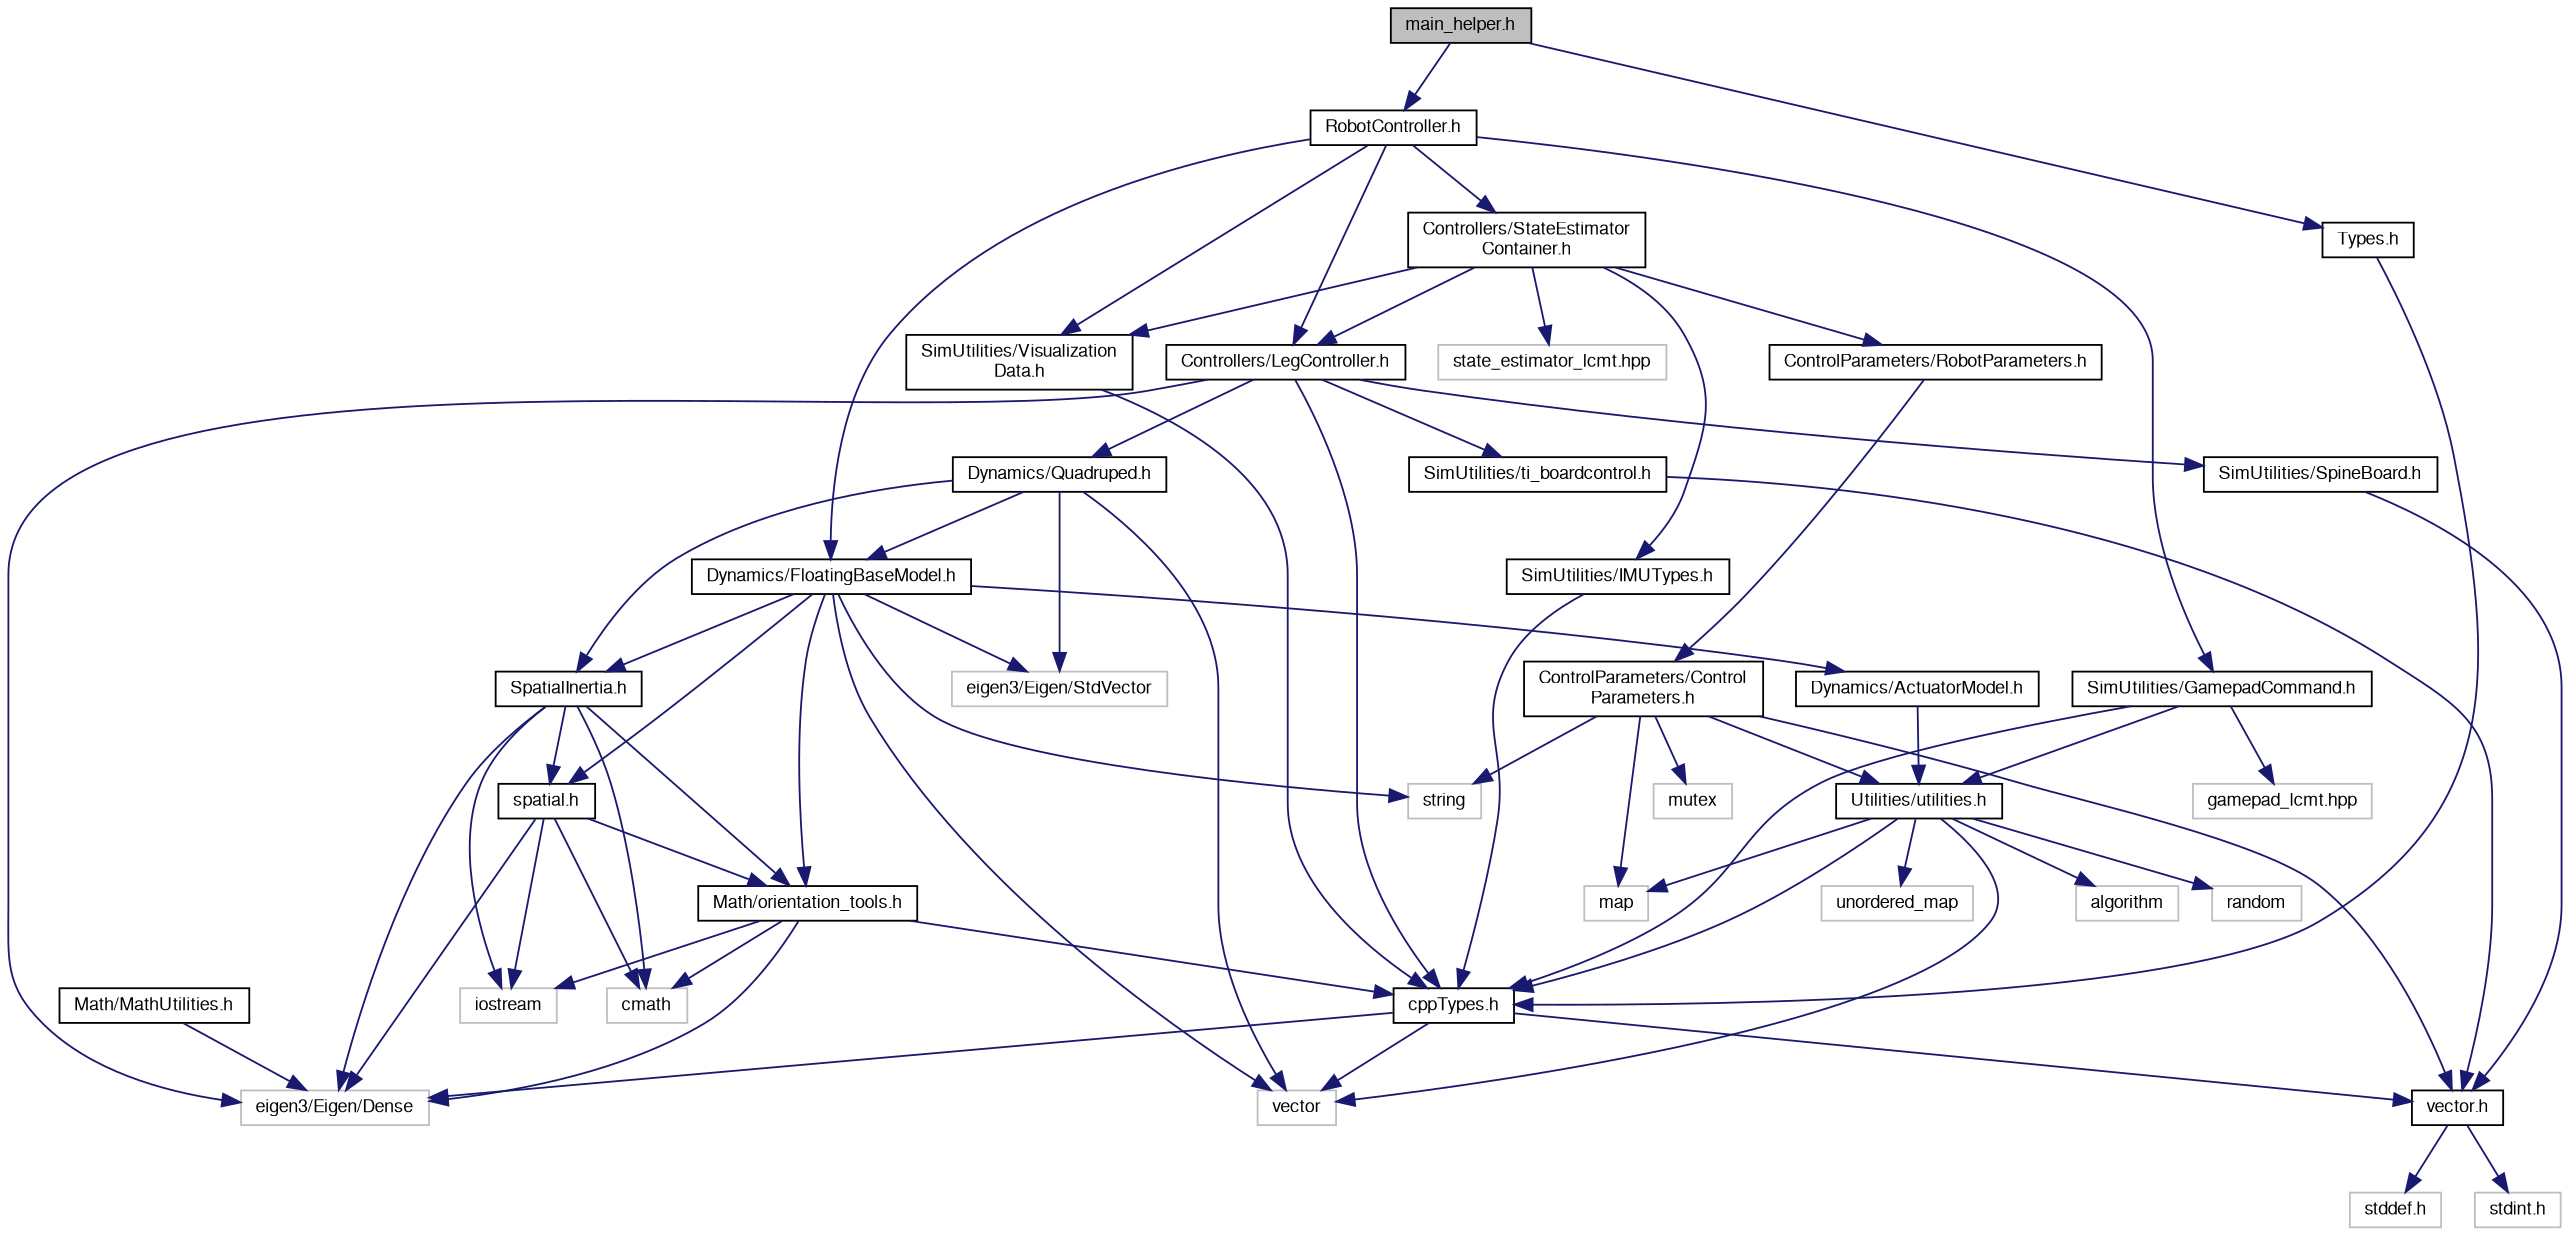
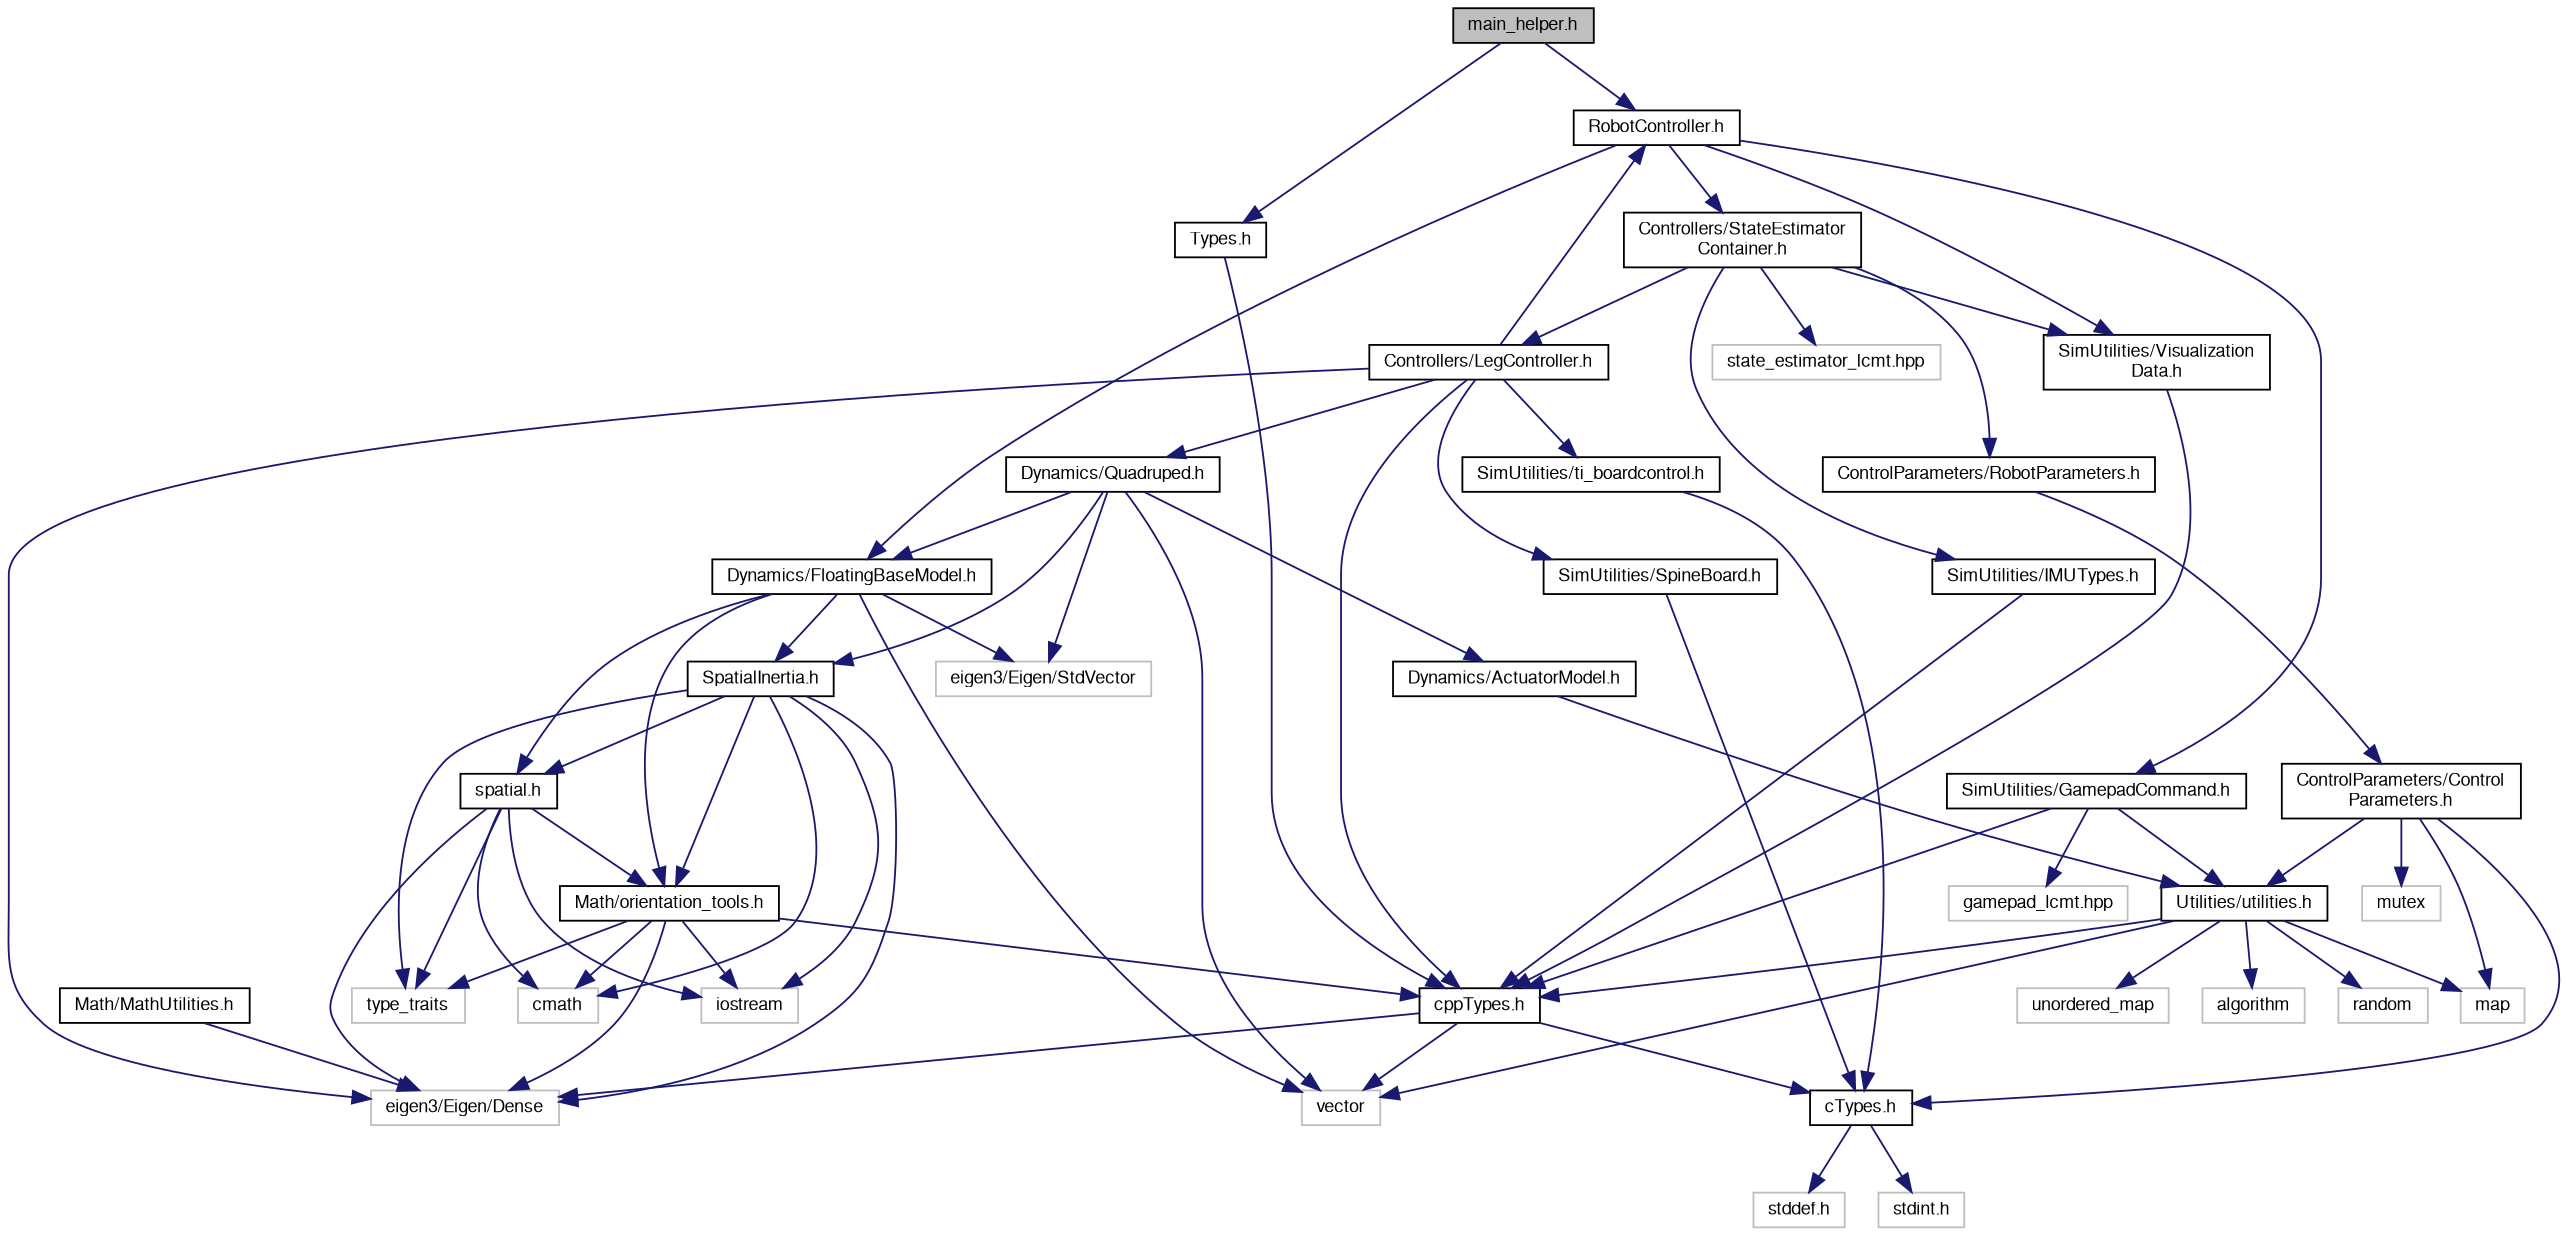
(1344, 236) -> (1567, 252)
(1400, 618) -> (1306, 573)
(1445, 801) -> none
none -> (408, 1006)
(2458, 1108) -> (1861, 1108)
